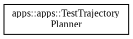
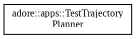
(66, 19) -> (68, 19)
